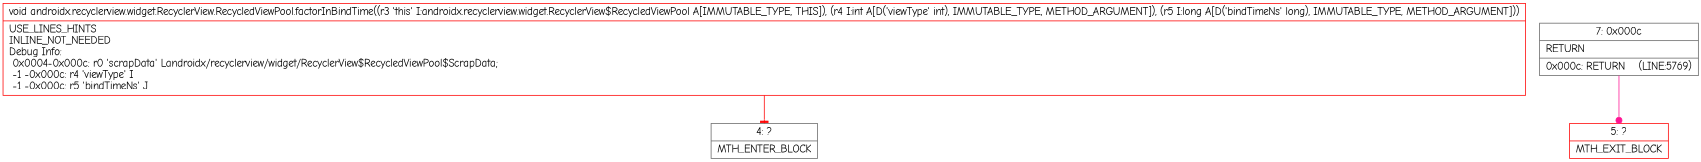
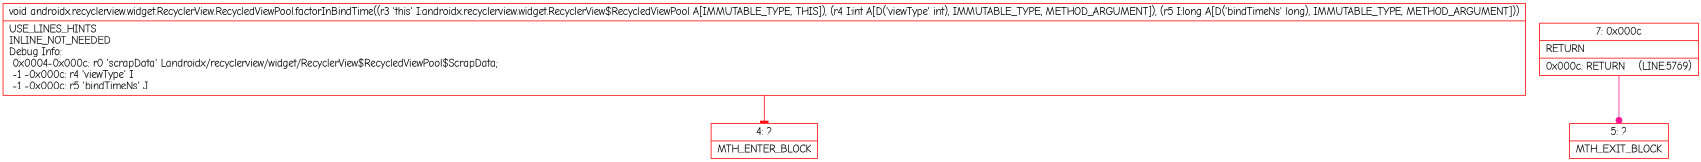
(1619, 49) -> (1619, 49)
(764, 141) -> (764, 141)
